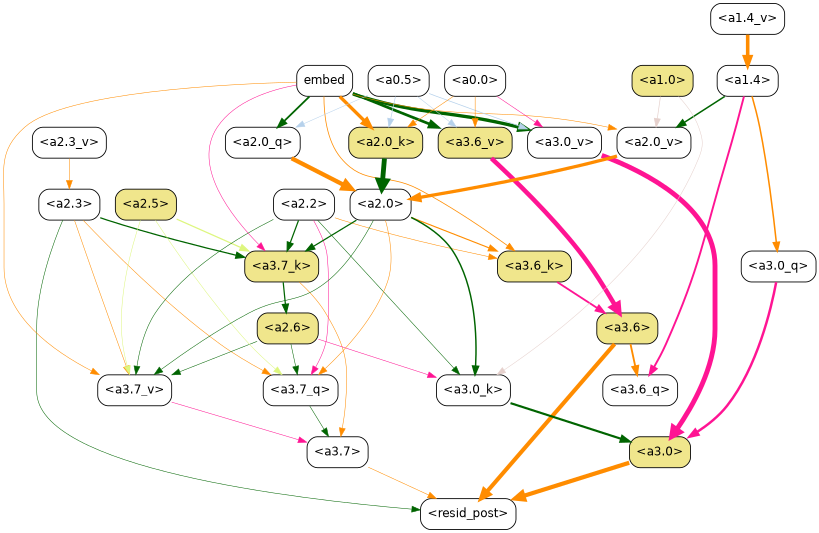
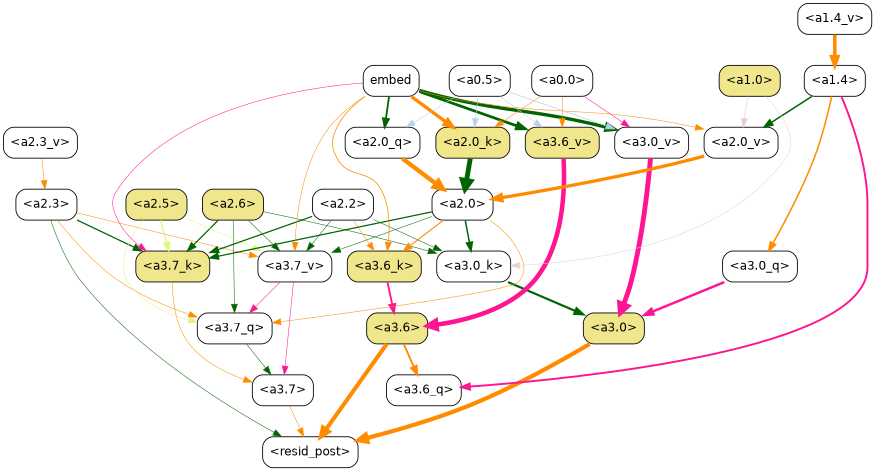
(284, 293) -> (205, 233)
(329, 293) -> (268, 294)
(373, 357) -> (317, 223)
